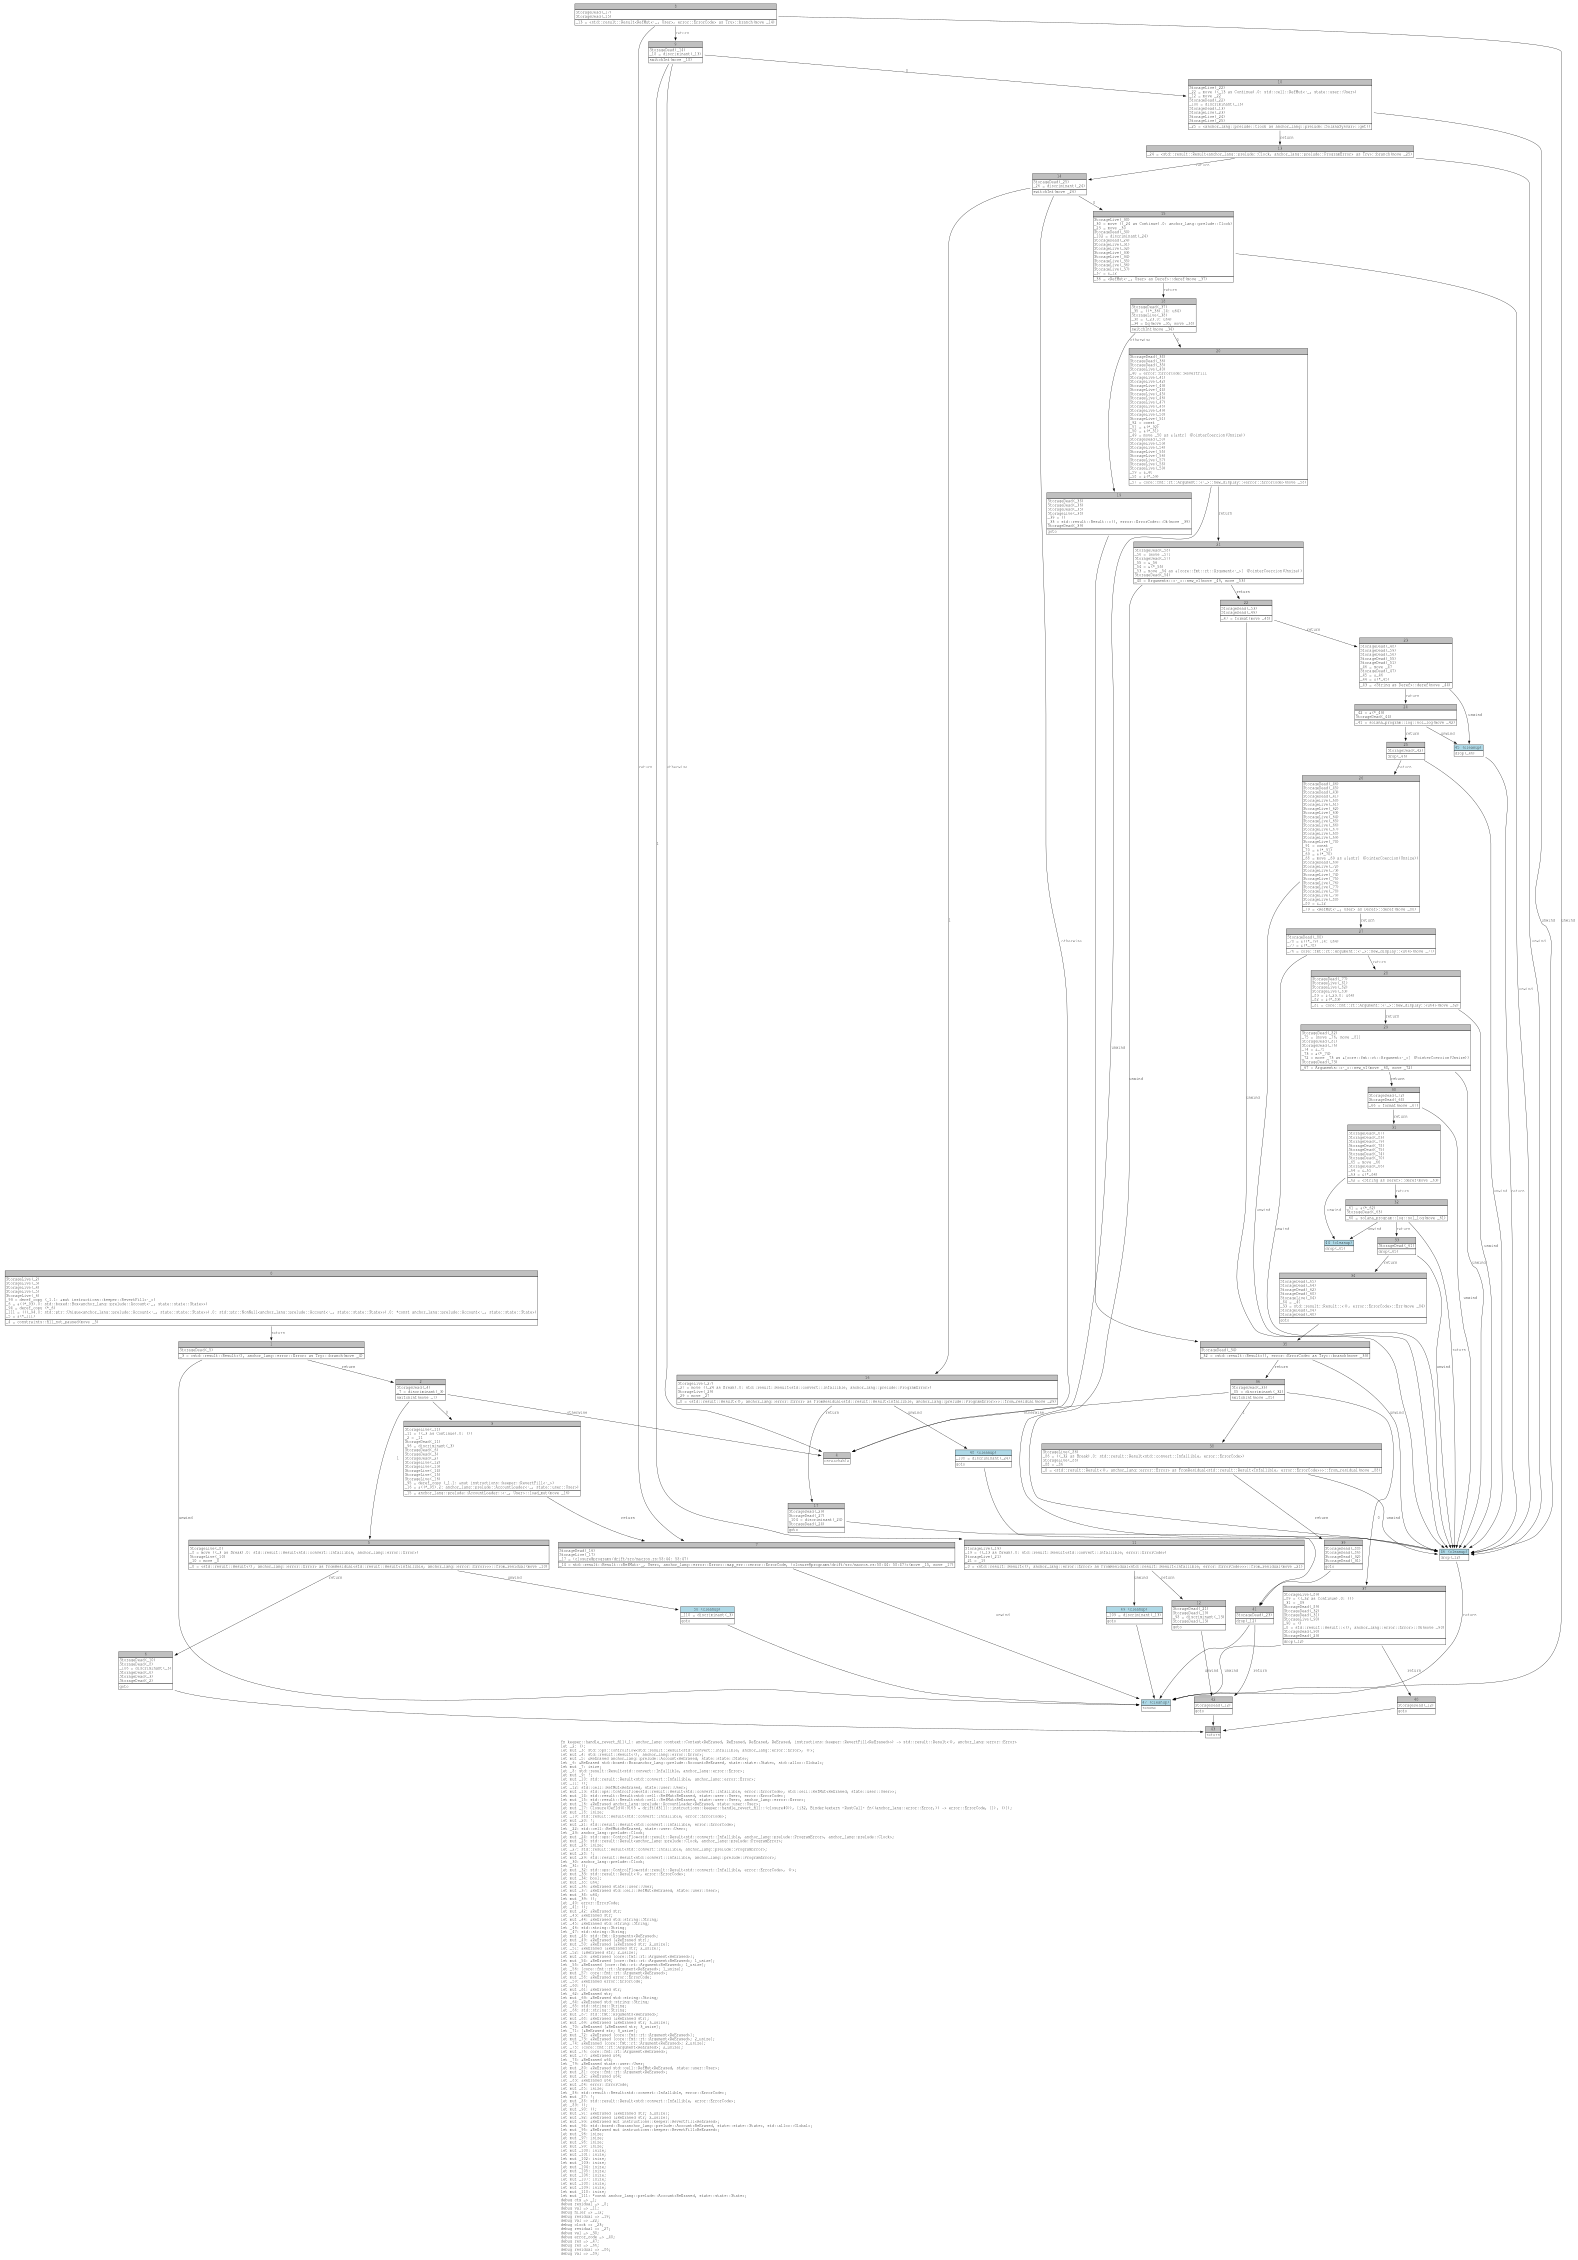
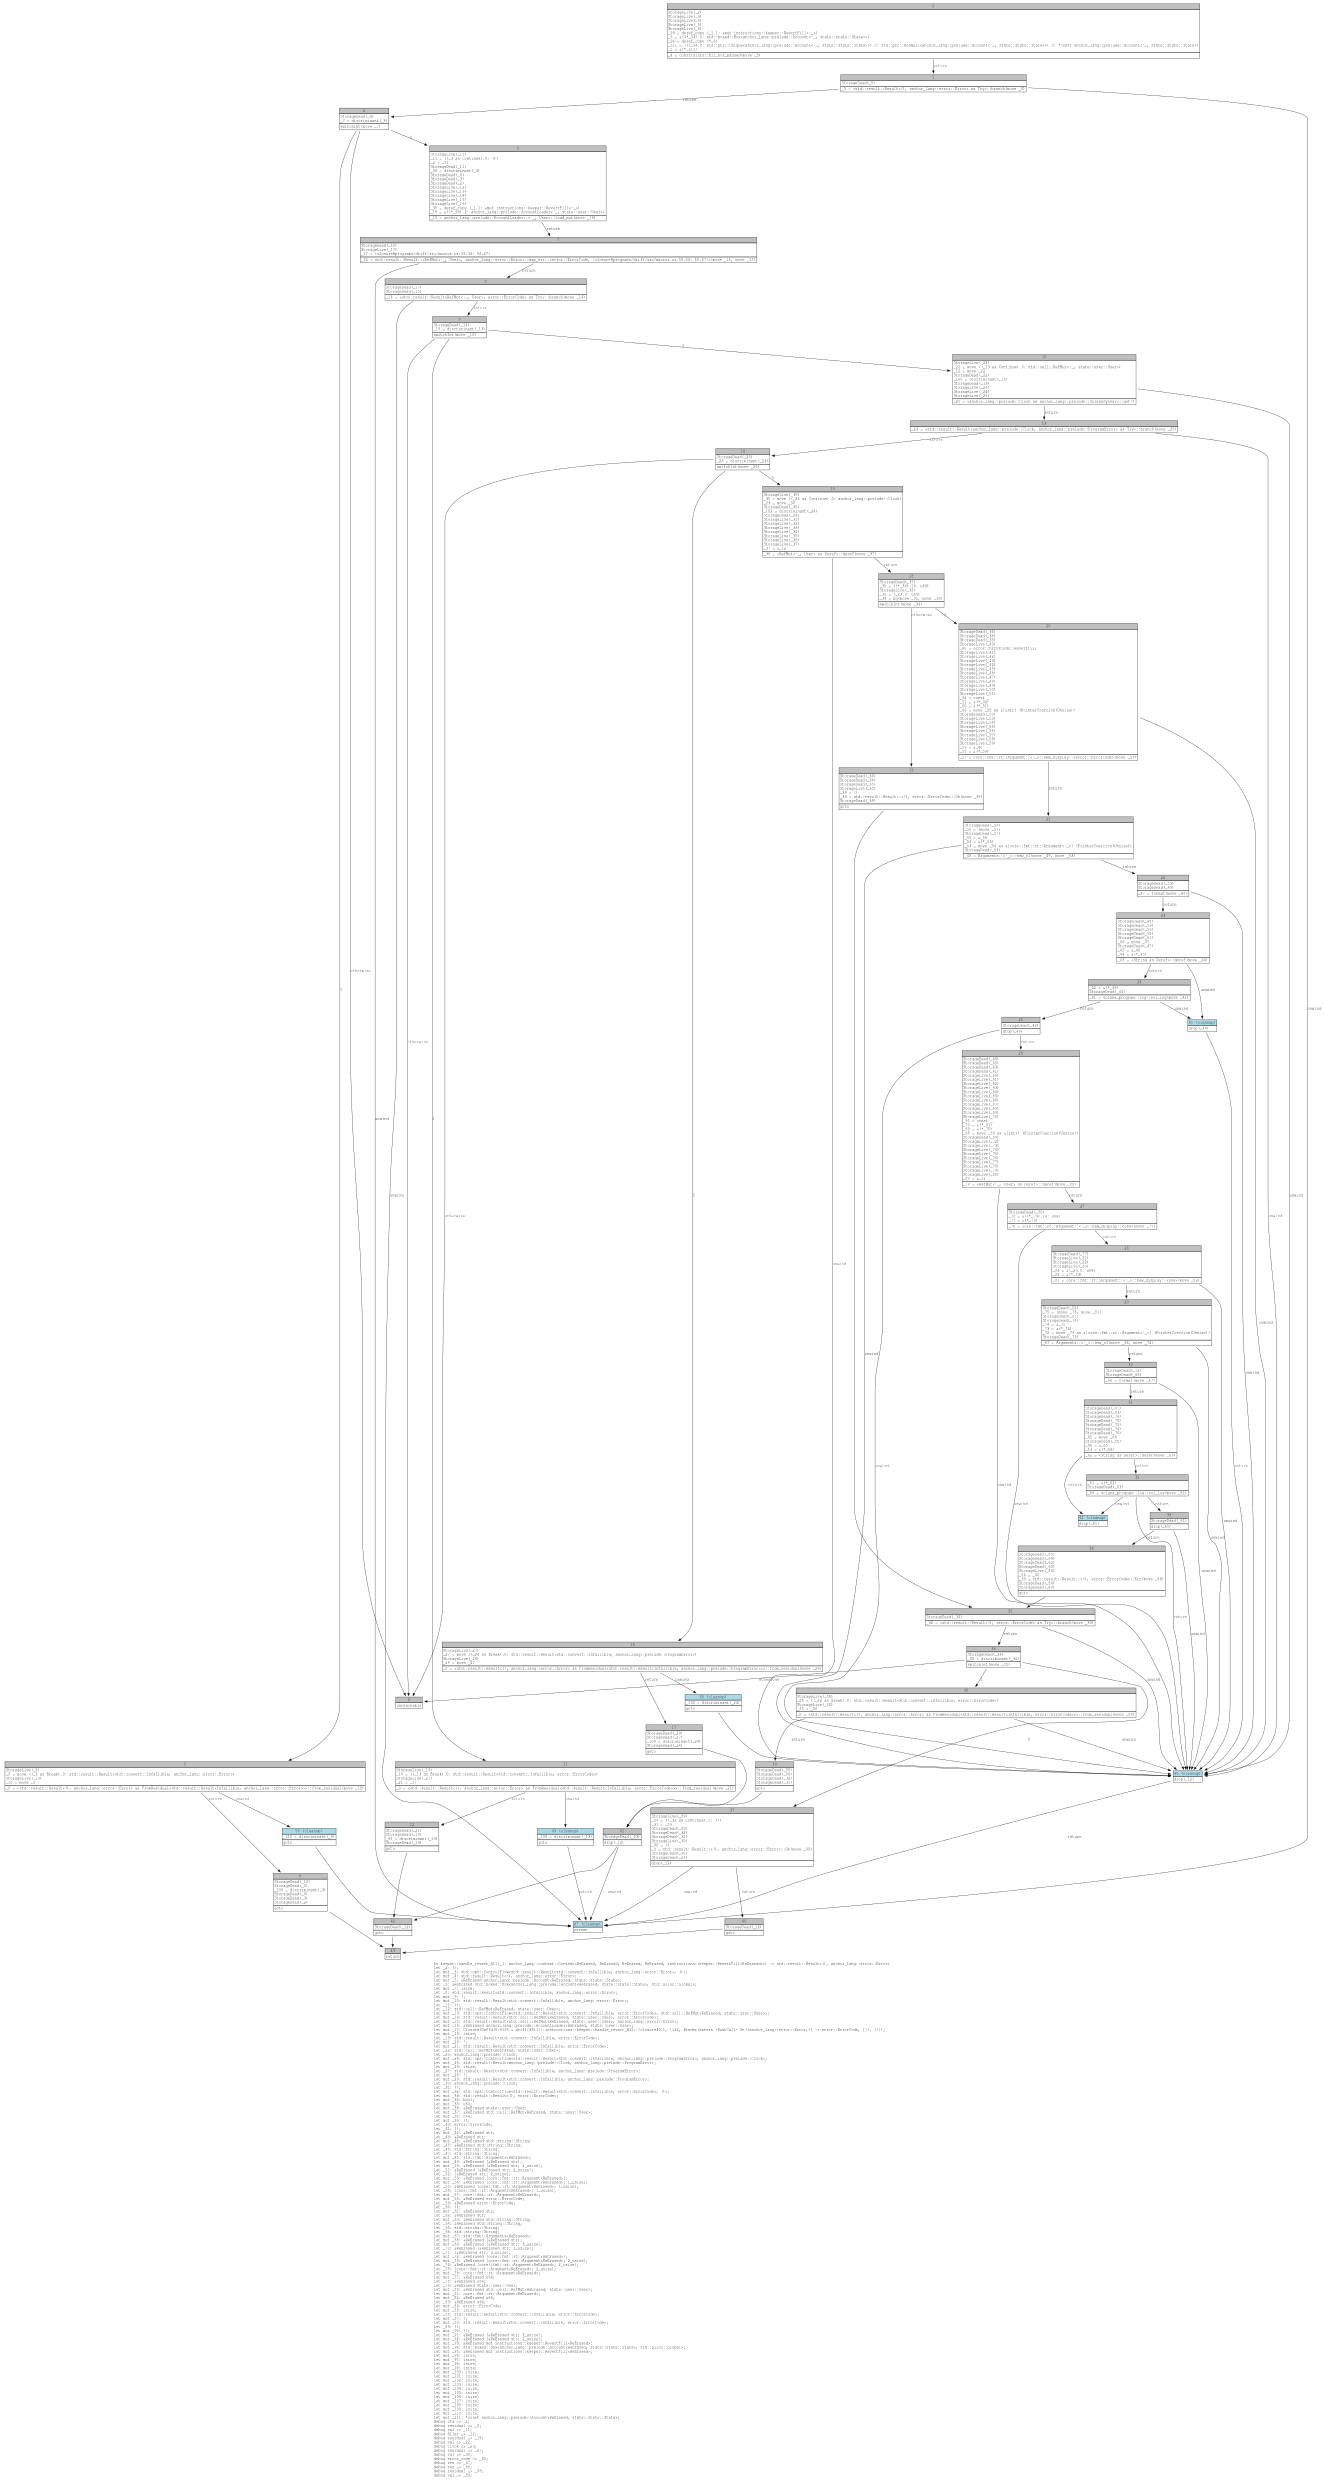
(639, 788) -> (521, 270)
(1334, 1210) -> (1075, 1485)
